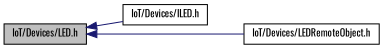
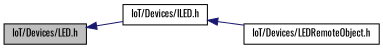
(170, 34) -> (231, 23)
